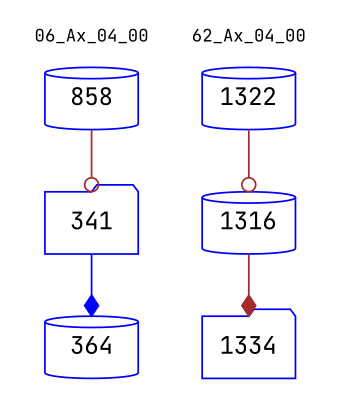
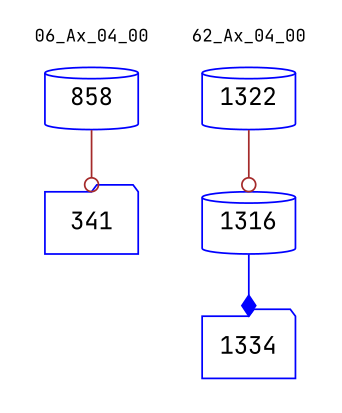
(249, 275) -> (249, 275)
(92, 347) -> none
